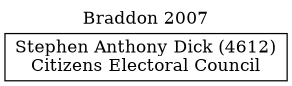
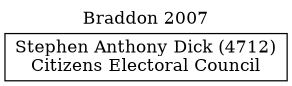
(146, 57) -> (146, 57)
